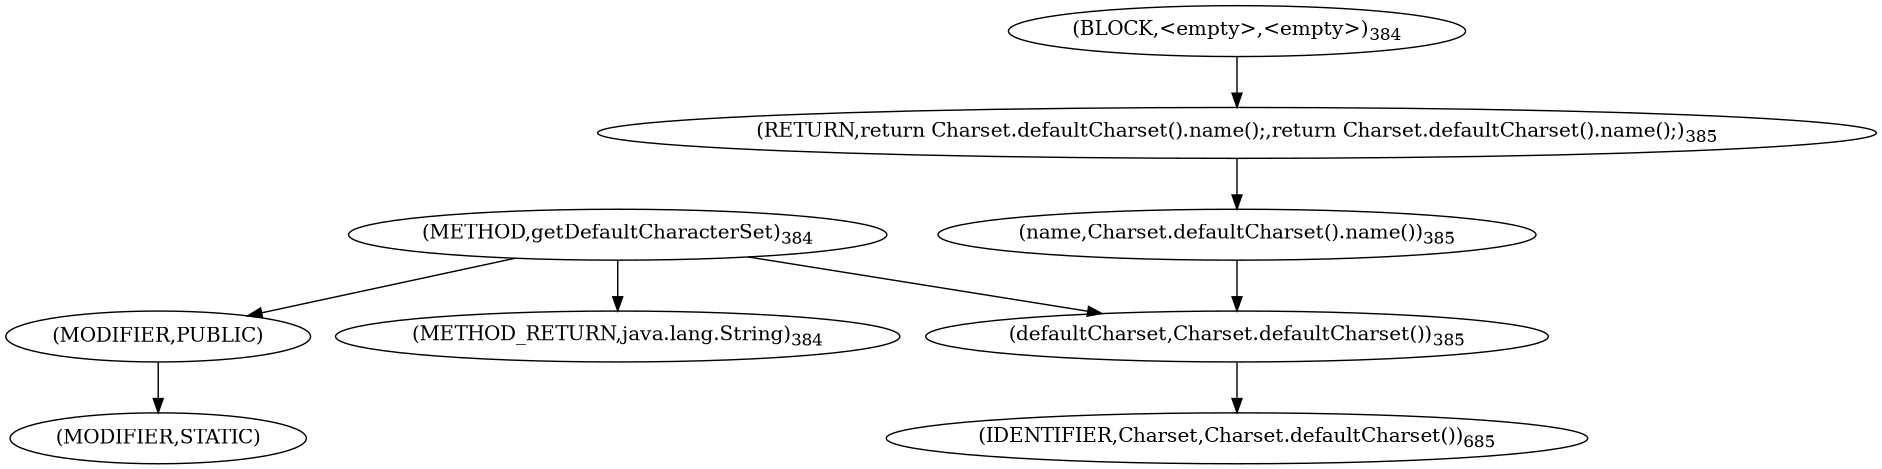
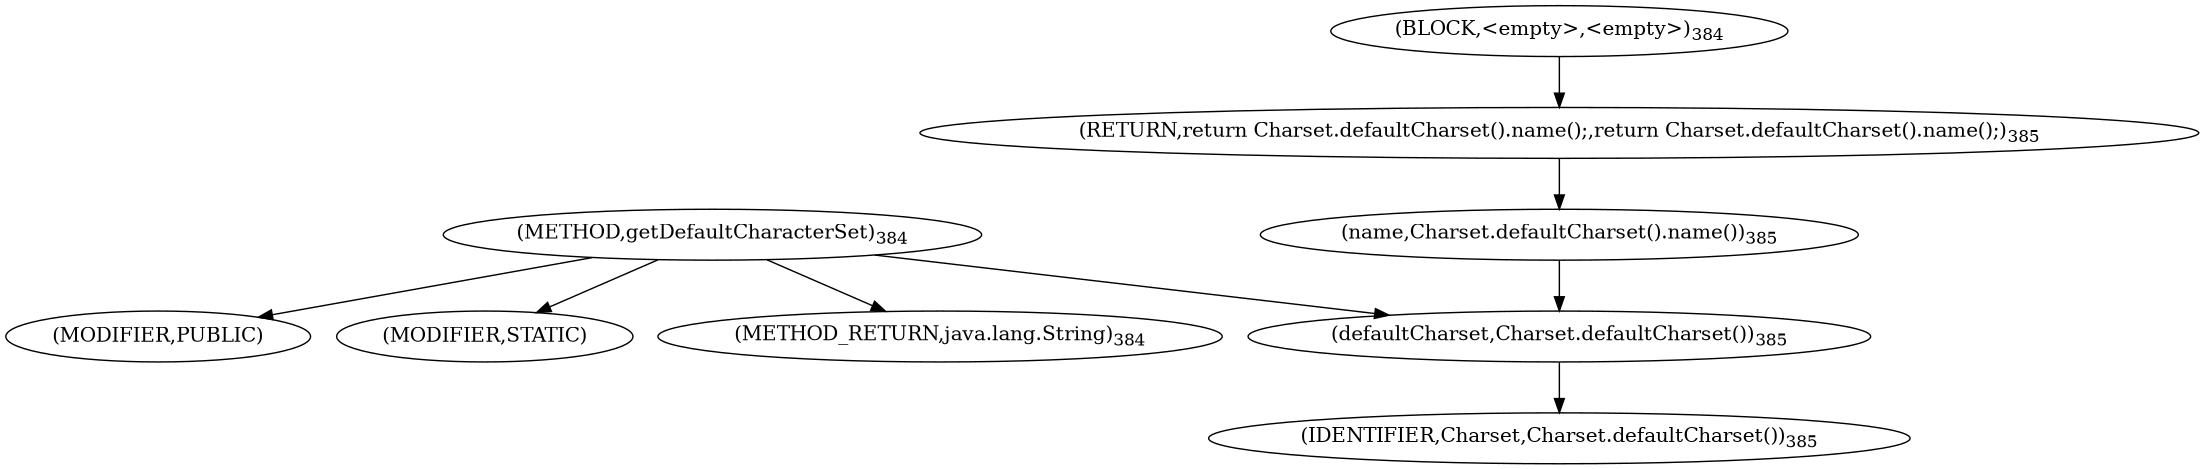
(158, 380) -> (604, 283)
(1479, 436) -> (1802, 436)
